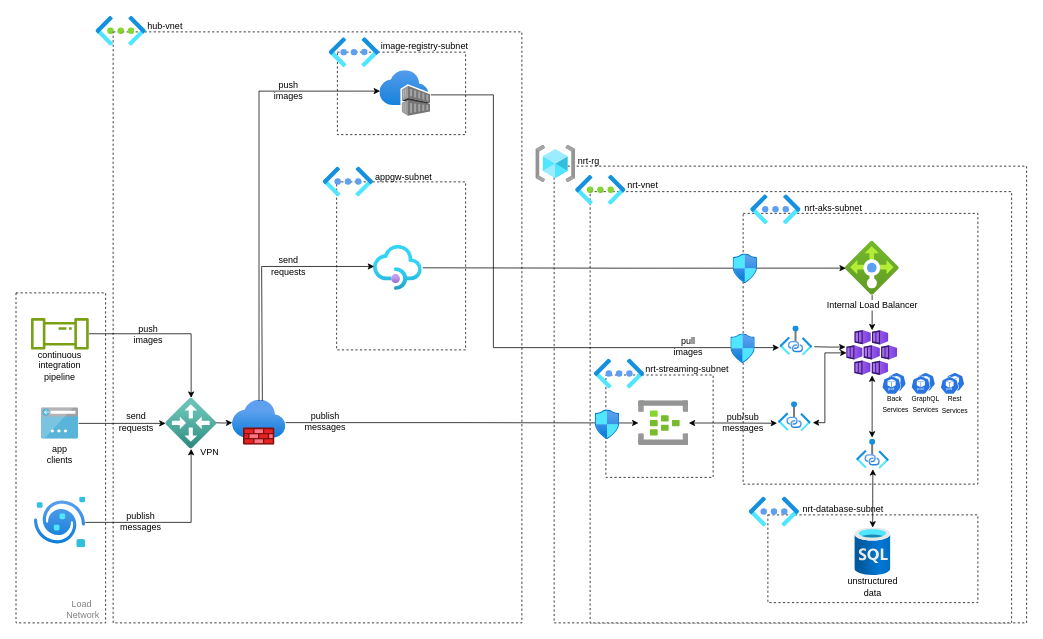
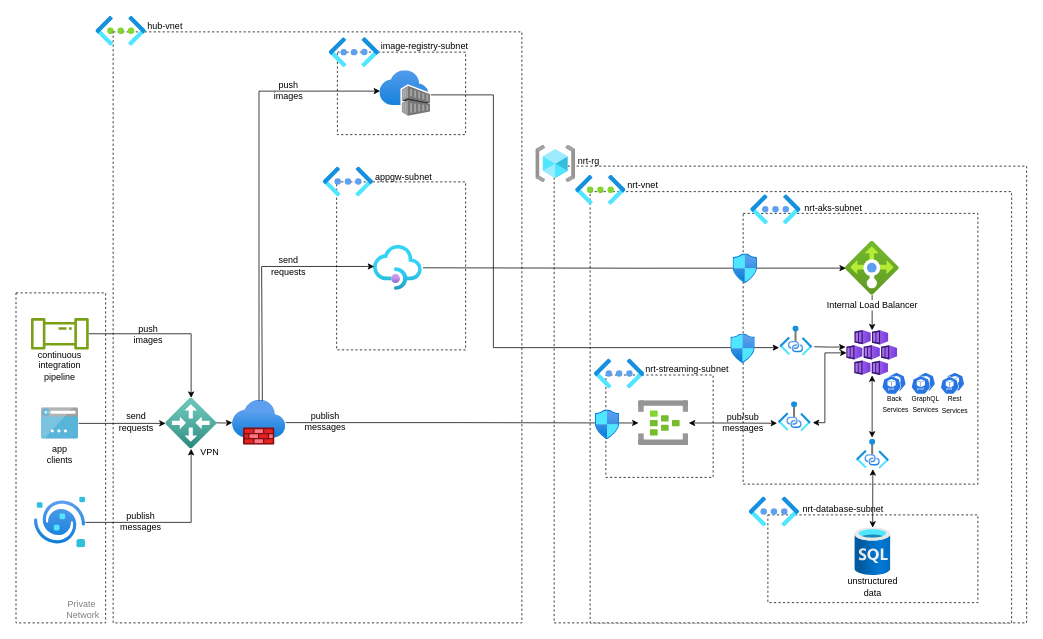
(688, 346) -> none
(83, 609) -> (83, 609)
